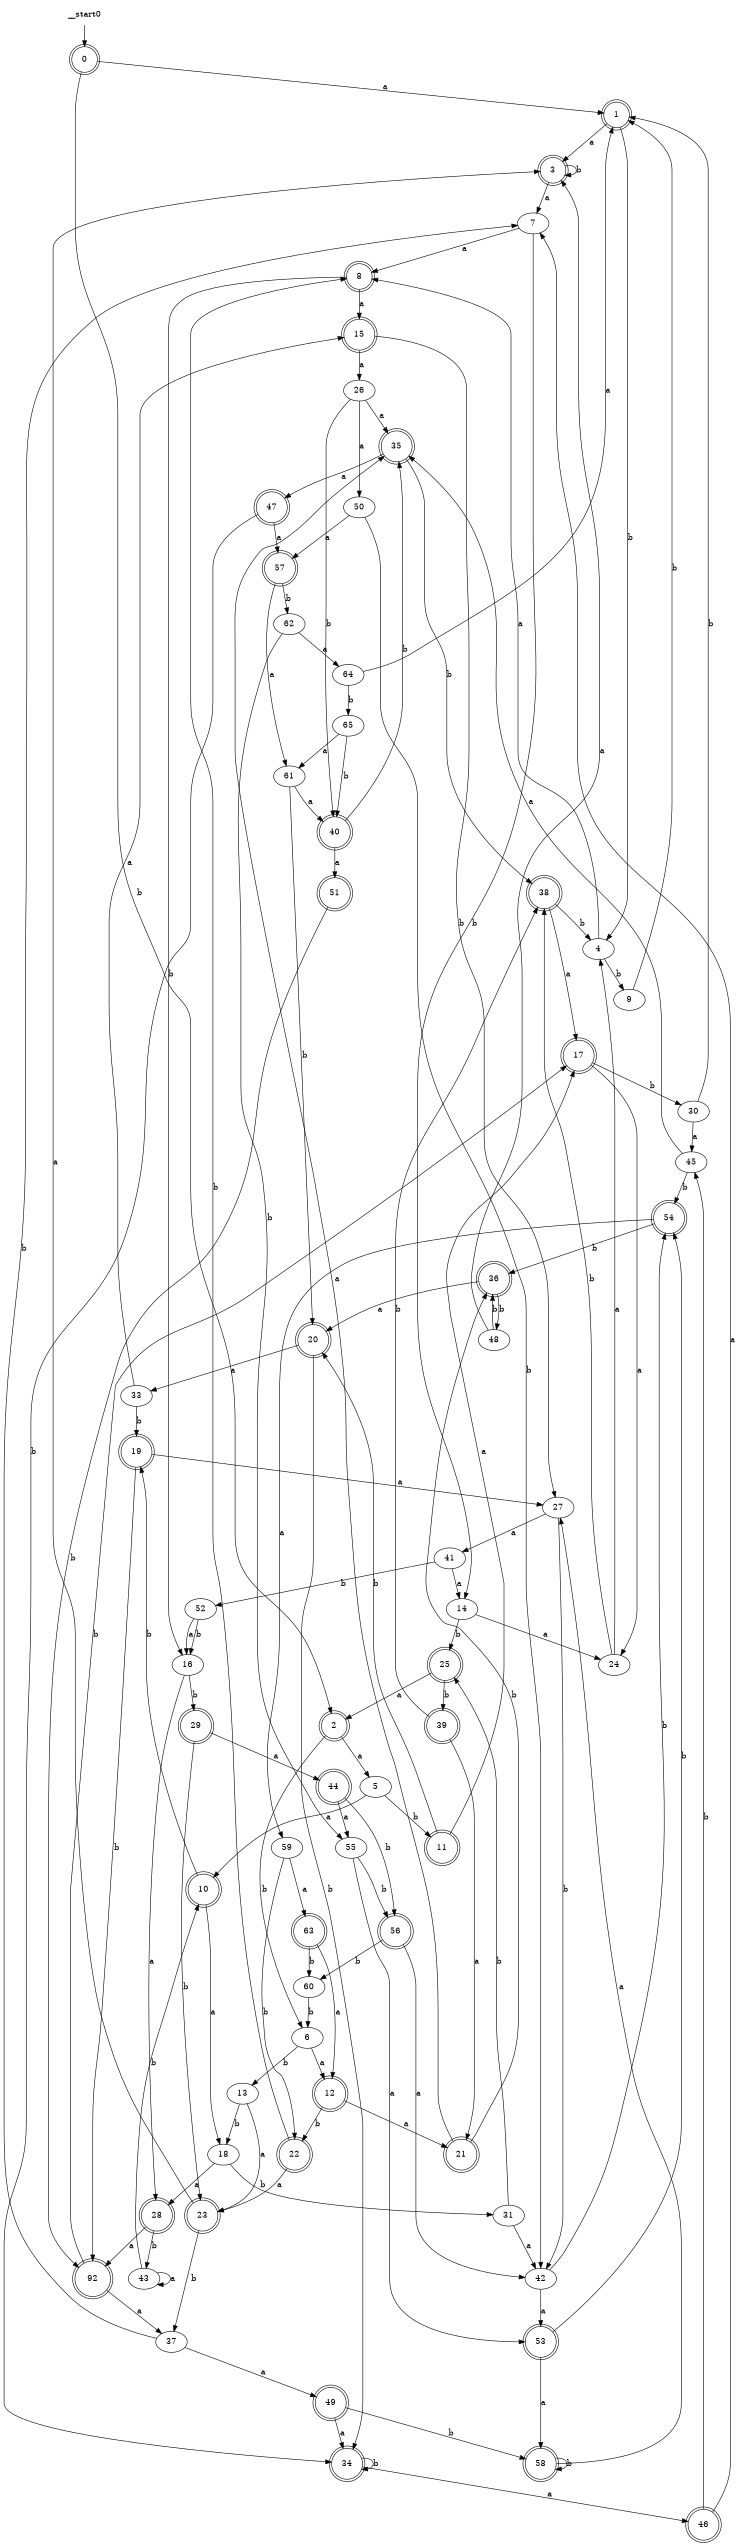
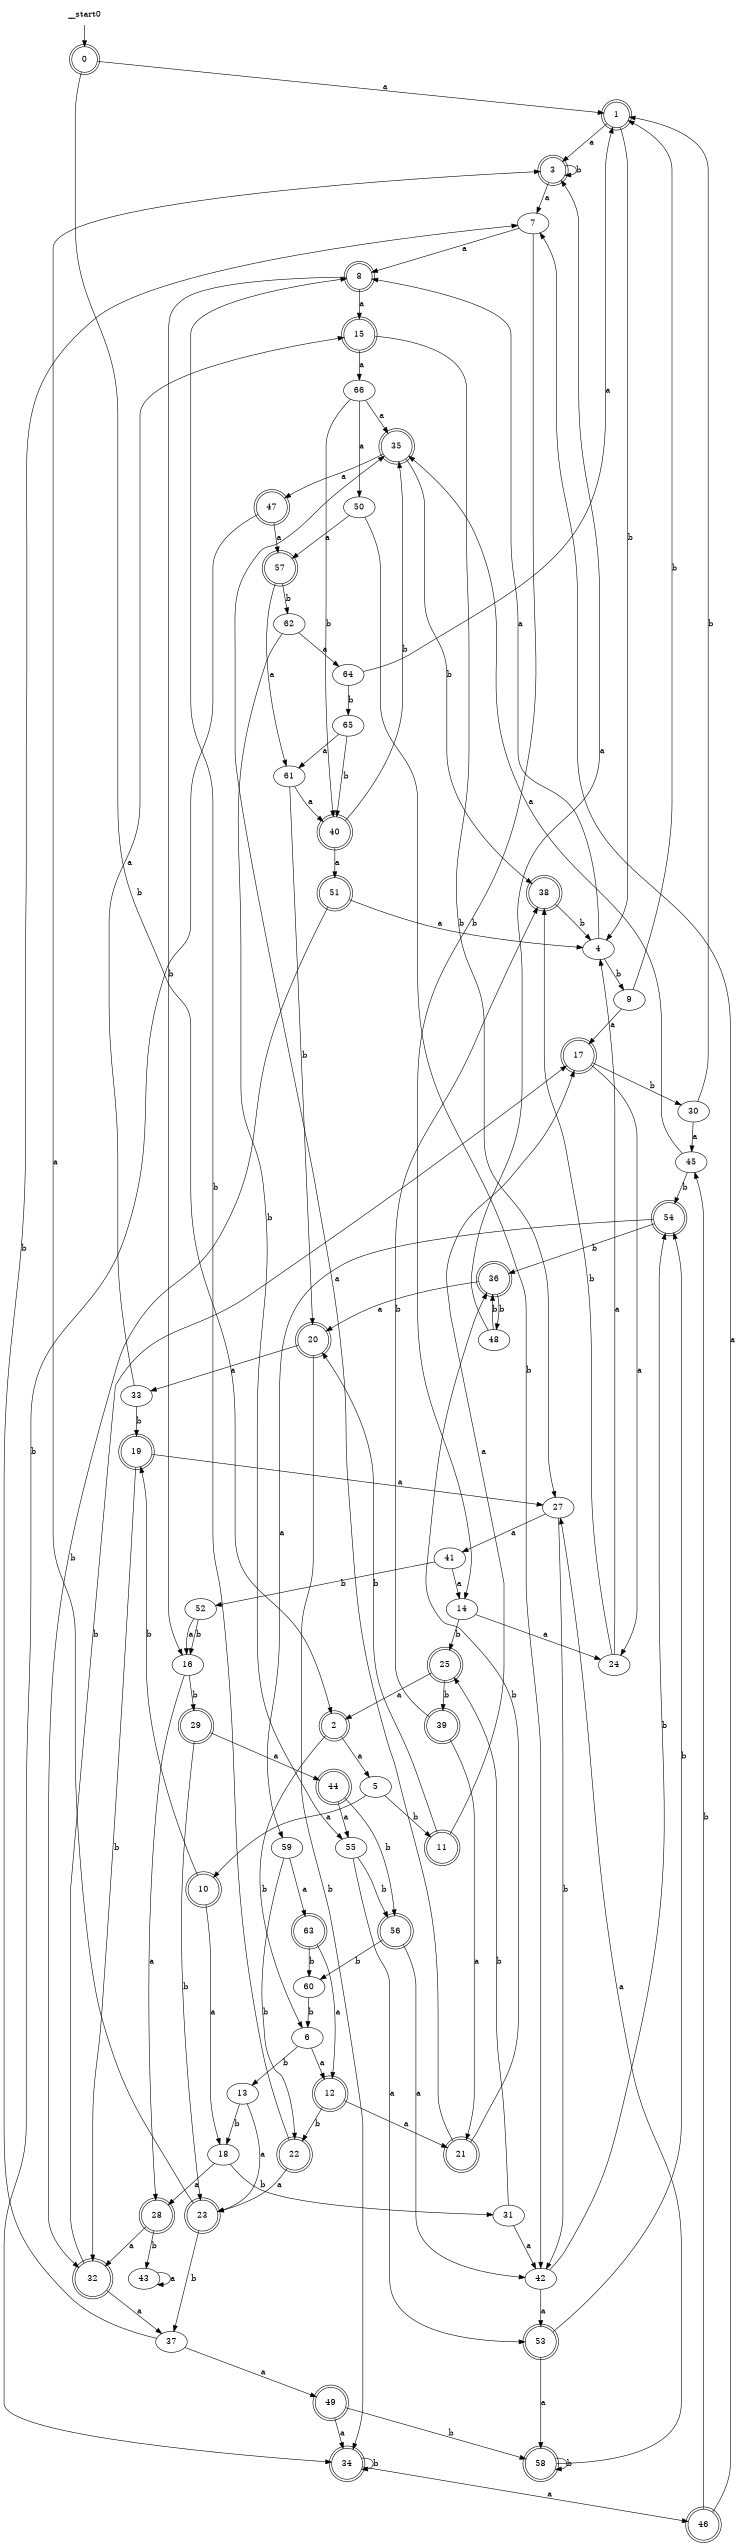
(359, 390) -> (359, 390)
none -> (455, 932)
(564, 971) -> (606, 1026)
(145, 2086) -> none
(93, 2279) -> (93, 2279)
